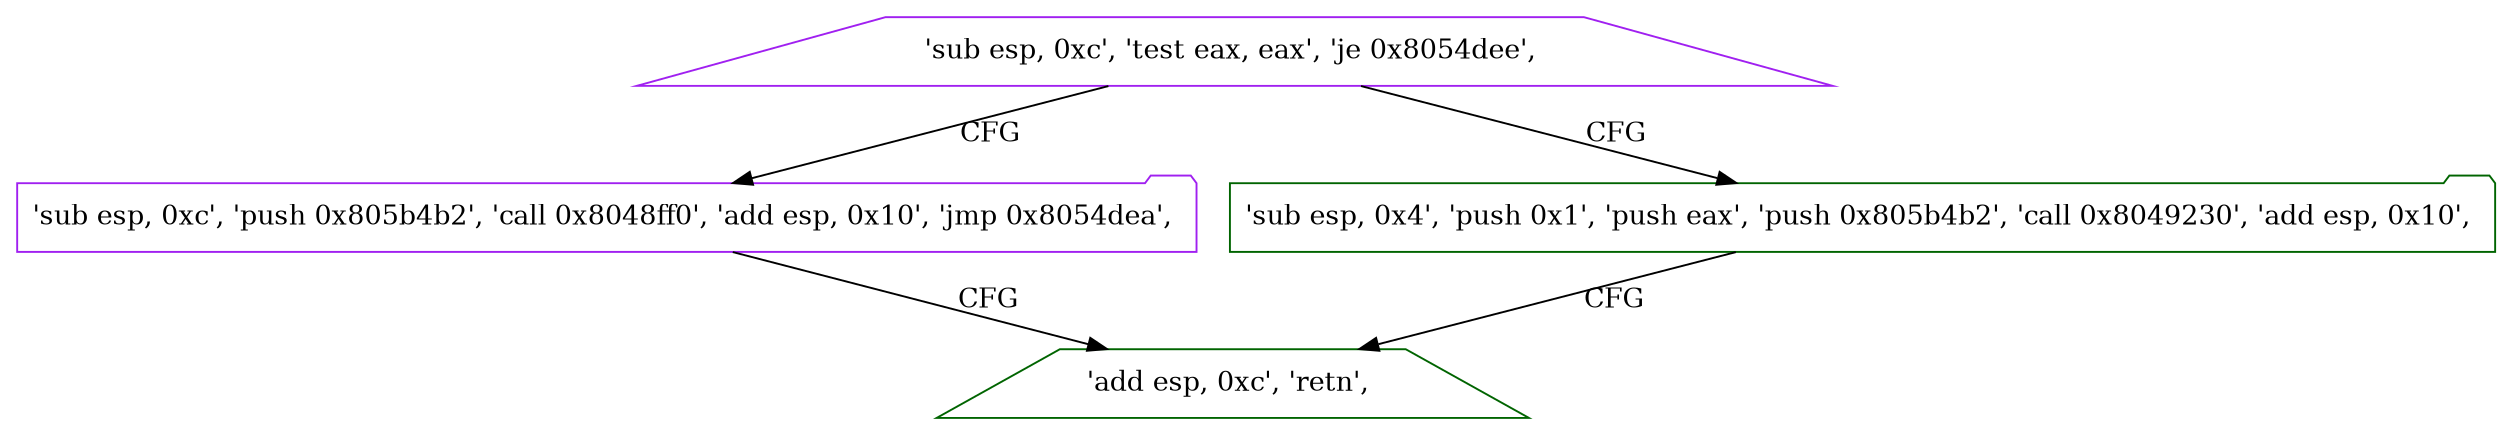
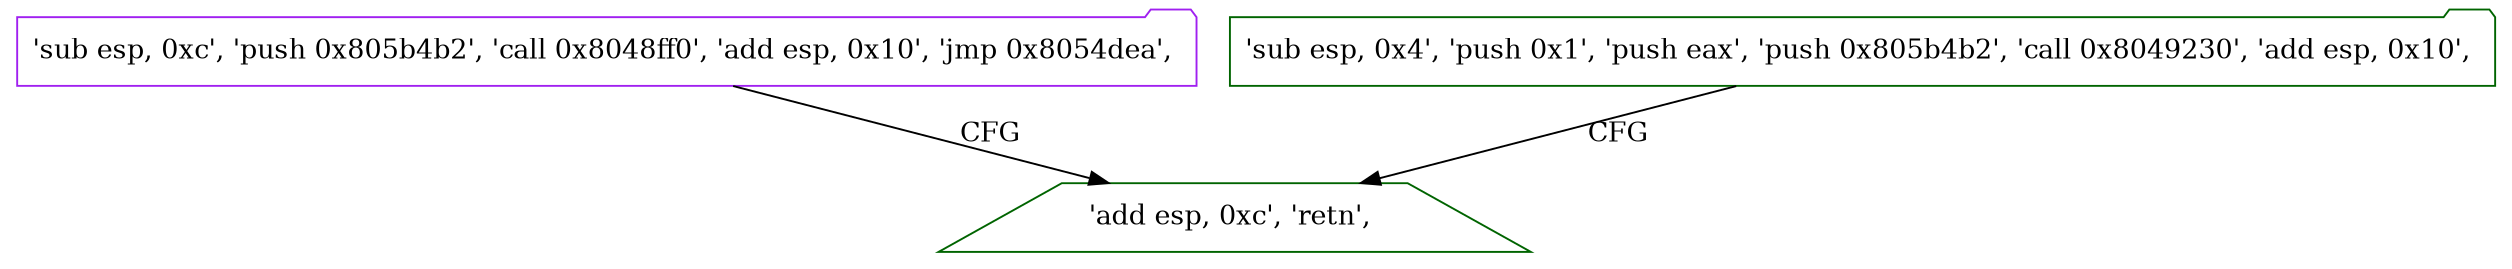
(1235, 52) -> none
